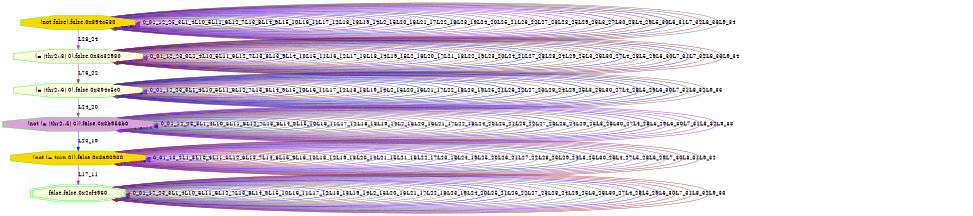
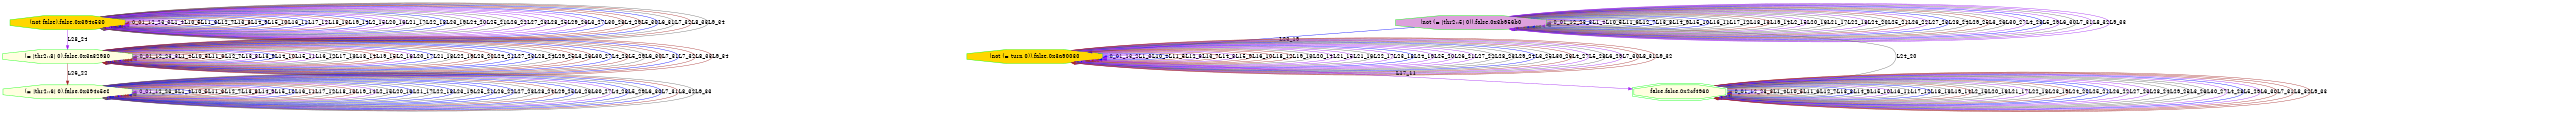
(88, 73) -> (78, 73)
(78, 105) -> (1880, 45)
(78, 158) -> (1035, 57)
